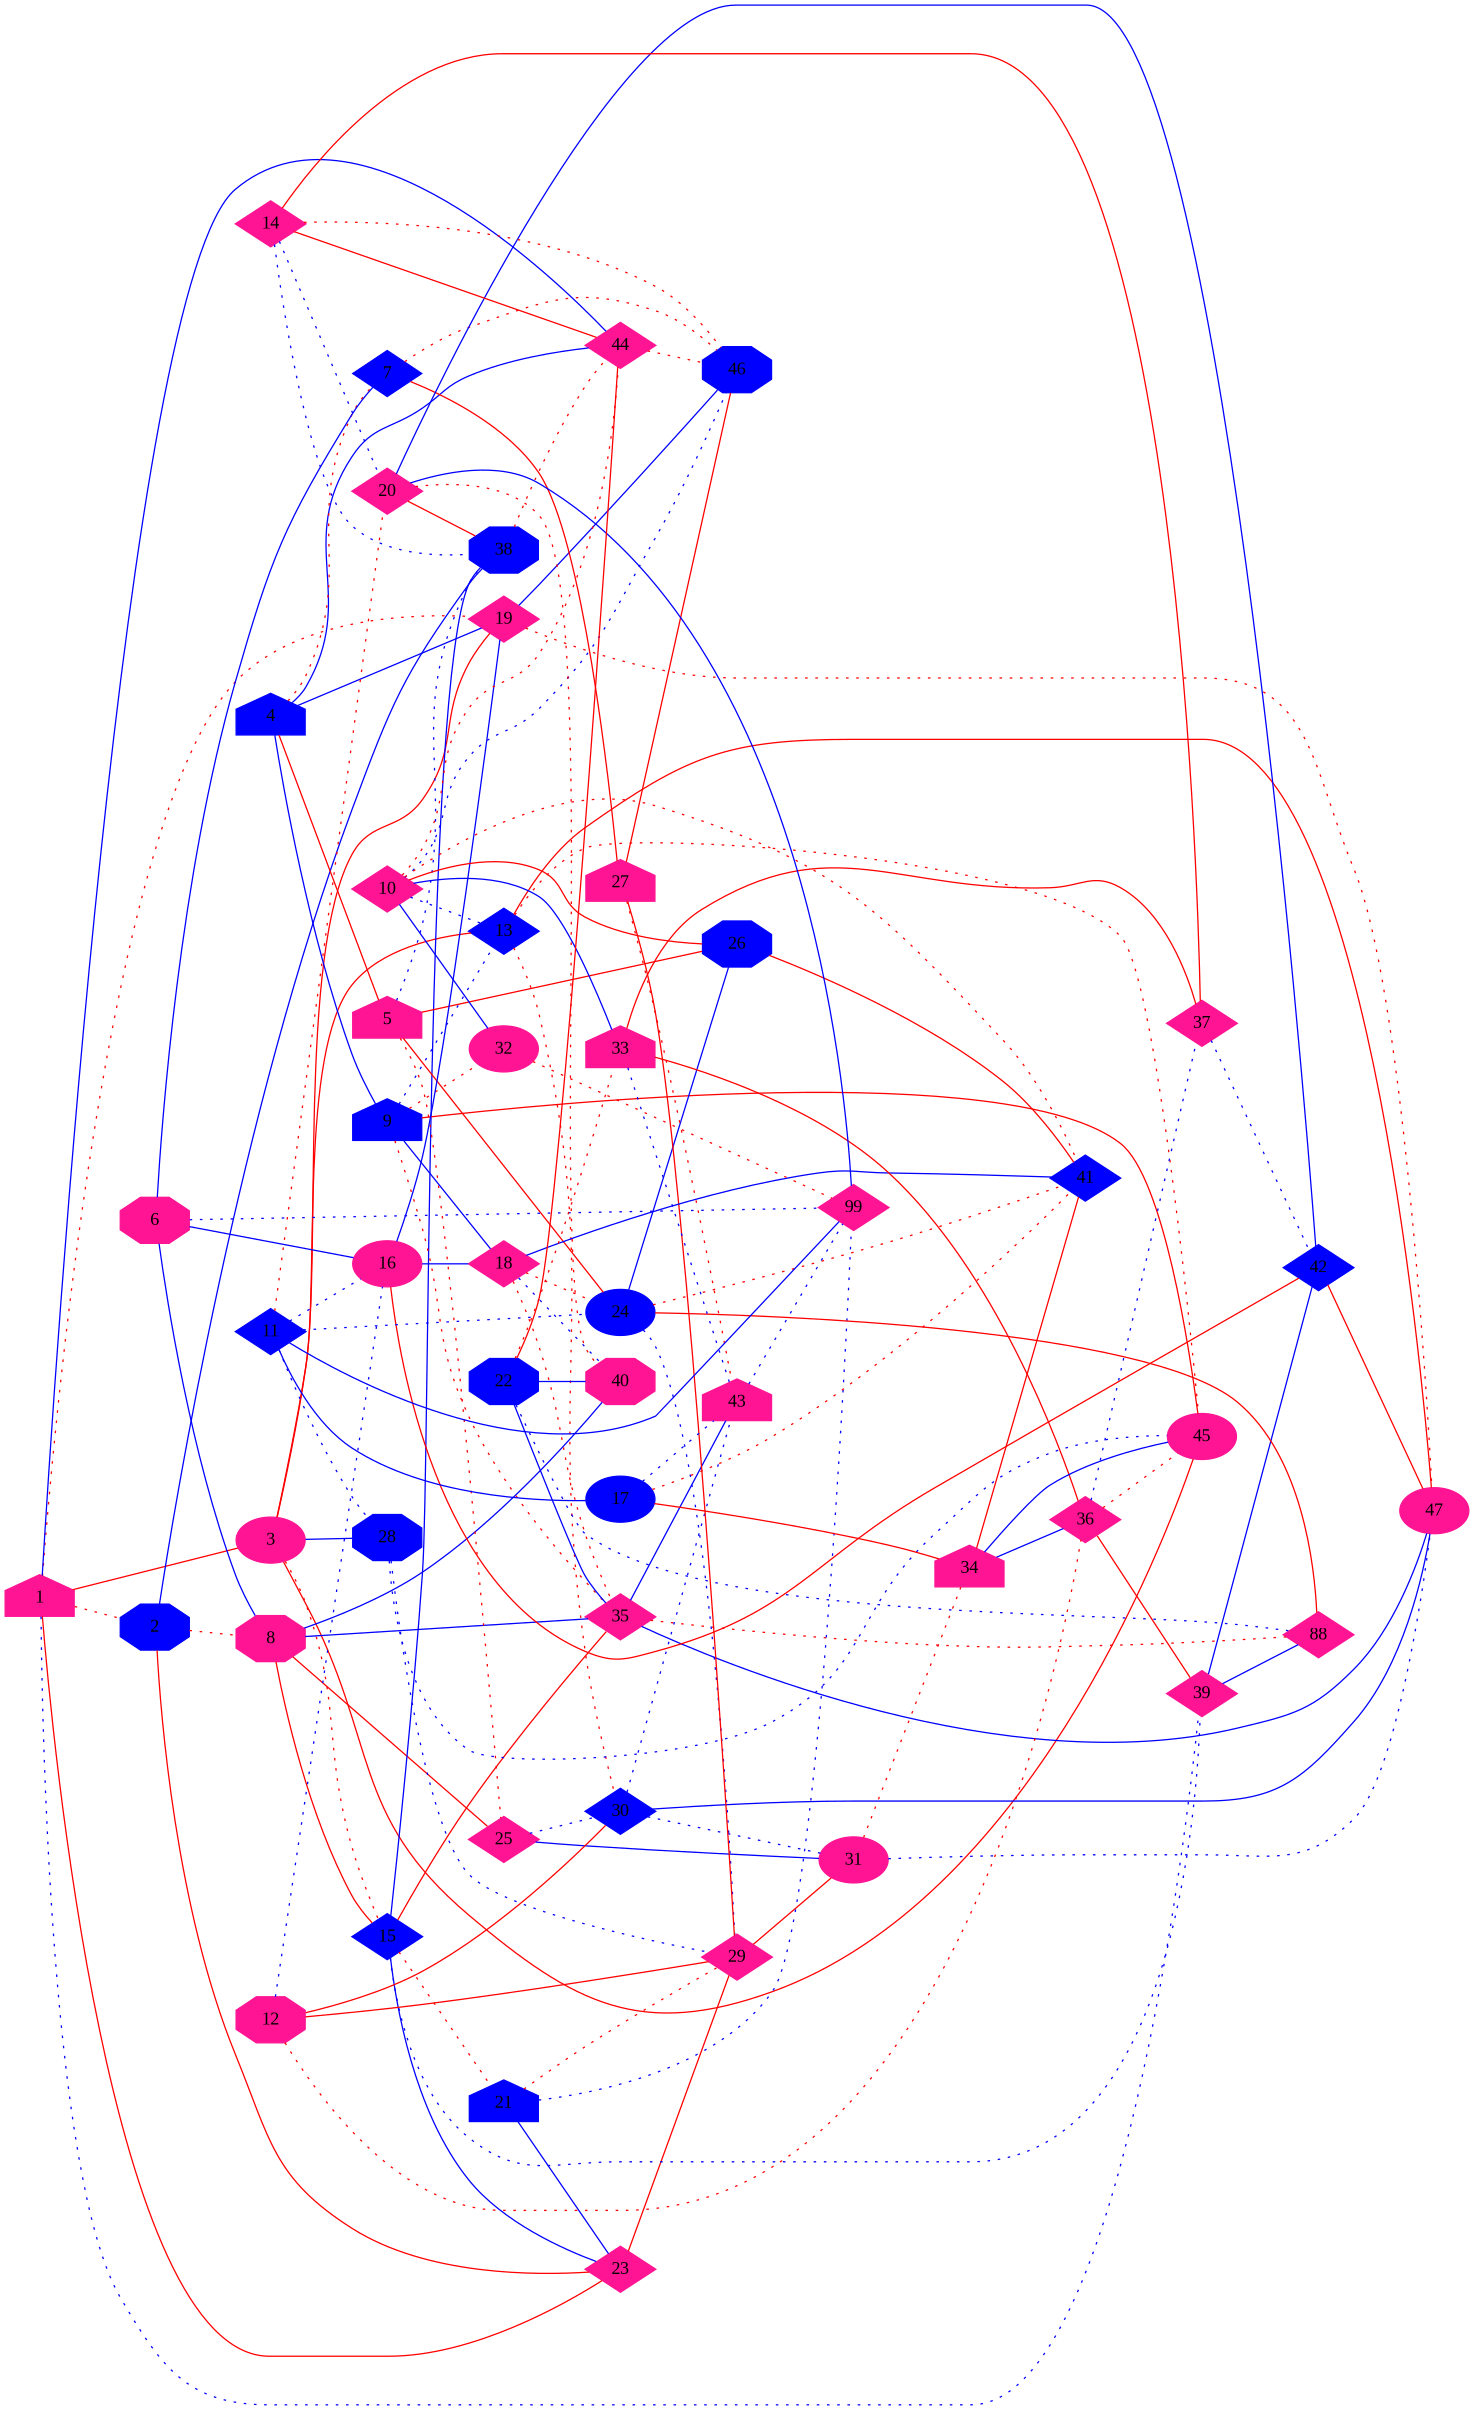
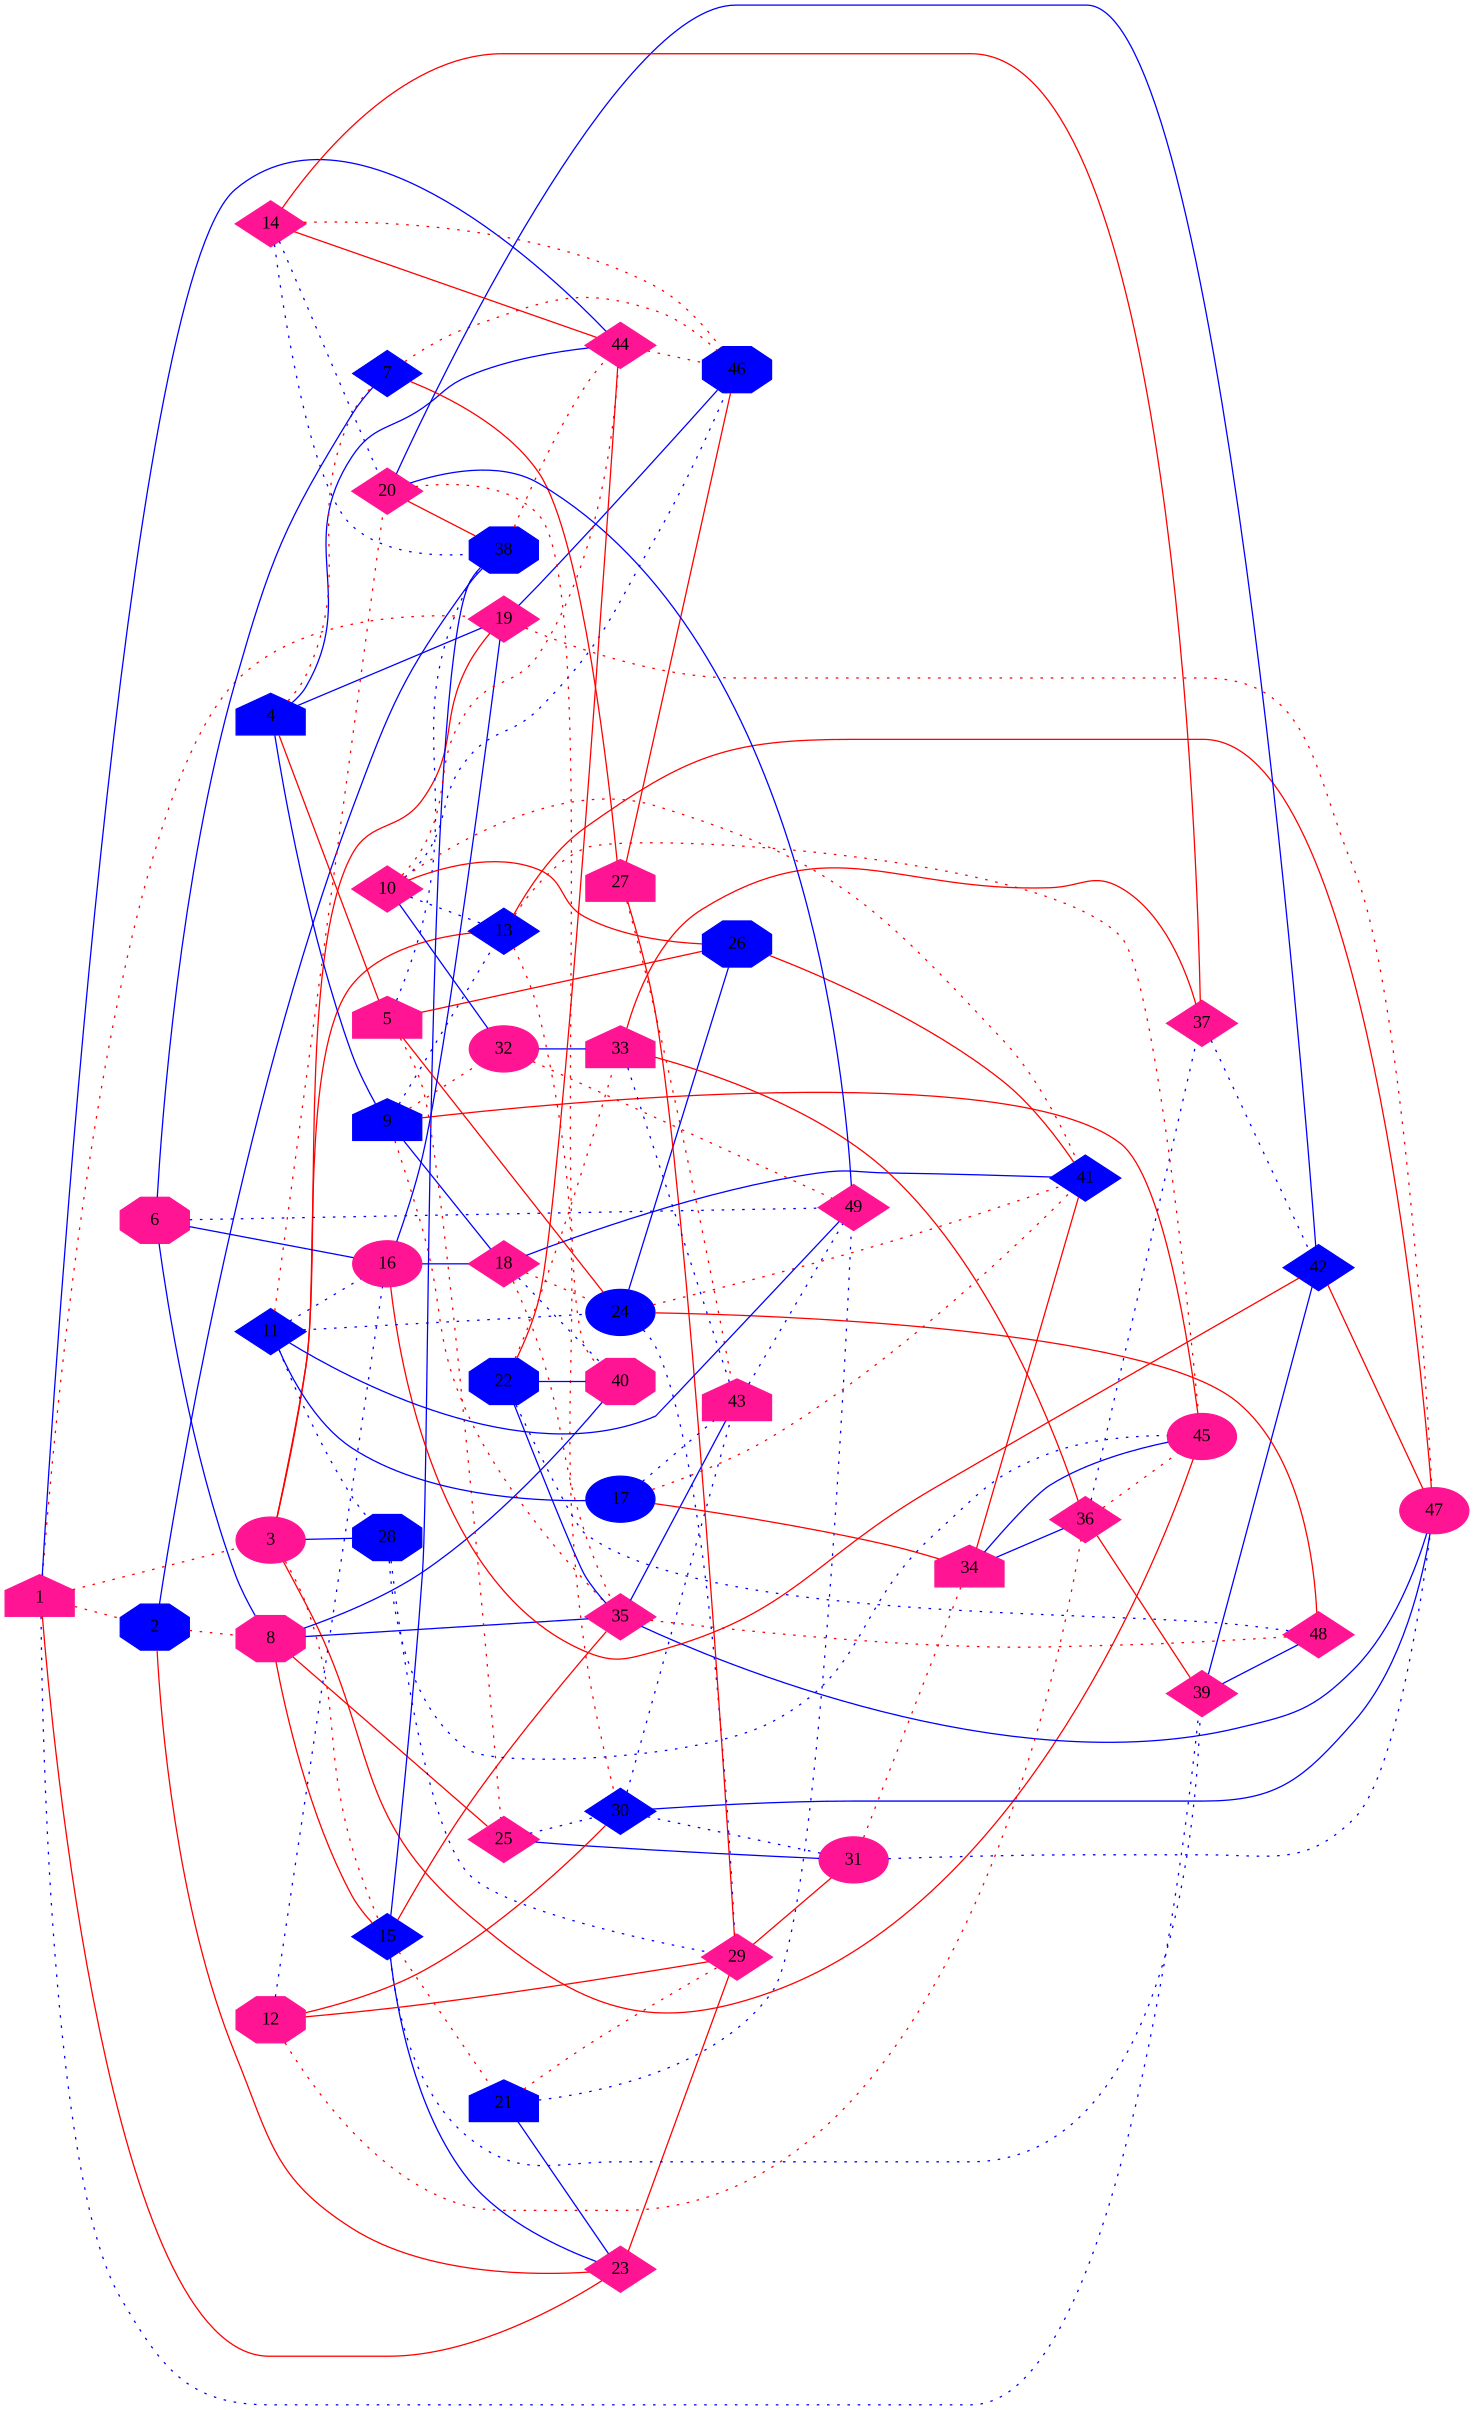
(548, 905) -> (559, 1049)
(854, 1208) -> (854, 1208)
(155, 1569) -> (155, 1569)
(1319, 1635) -> (1319, 1635)
